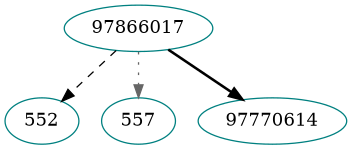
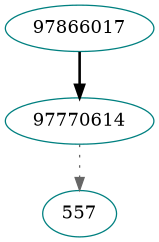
(139, 68) -> (80, 161)
(42, 121) -> none
